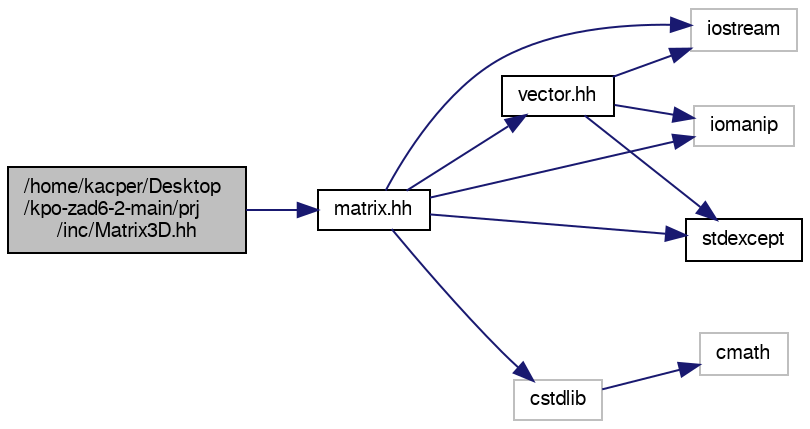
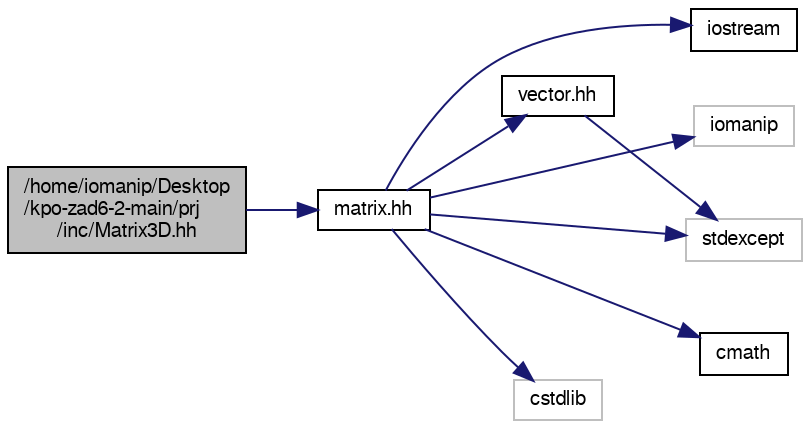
(744, 30) -> (744, 30)
(642, 66) -> none
(644, 110) -> none
(127, 210) -> (127, 210)
(744, 240) -> (744, 240)
(744, 354) -> (744, 354)
(641, 380) -> (553, 279)
